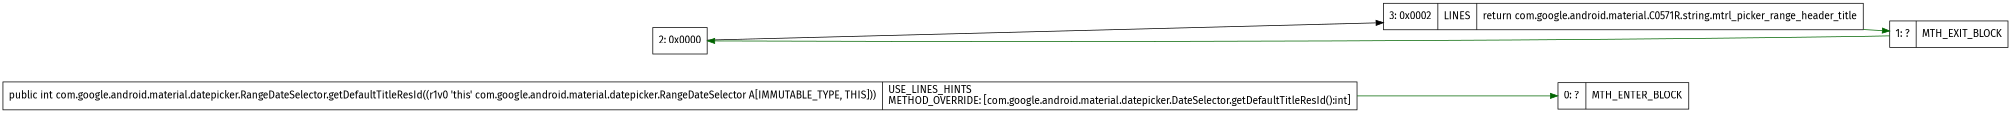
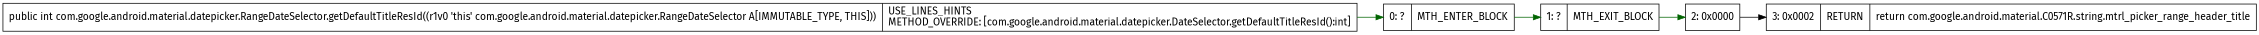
(1457, 16) -> (1845, 17)
(1873, 30) -> (1524, 17)
